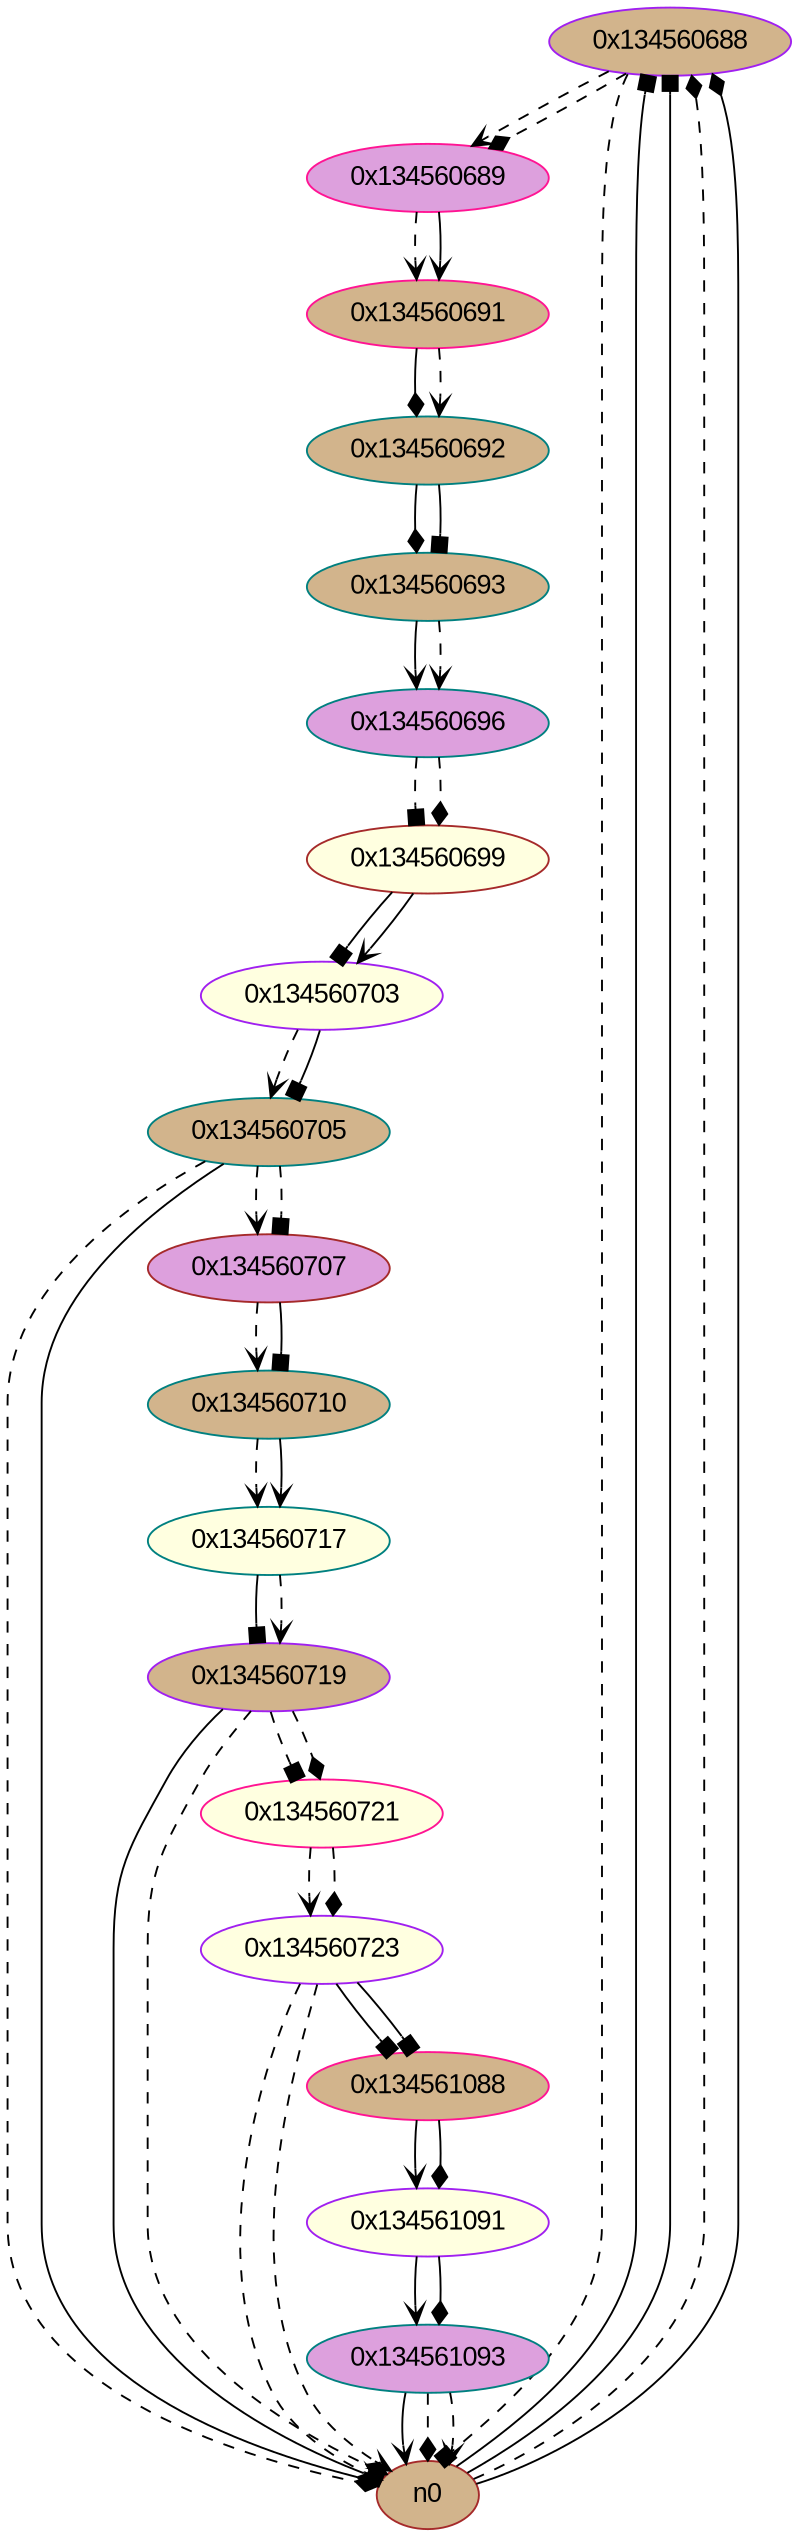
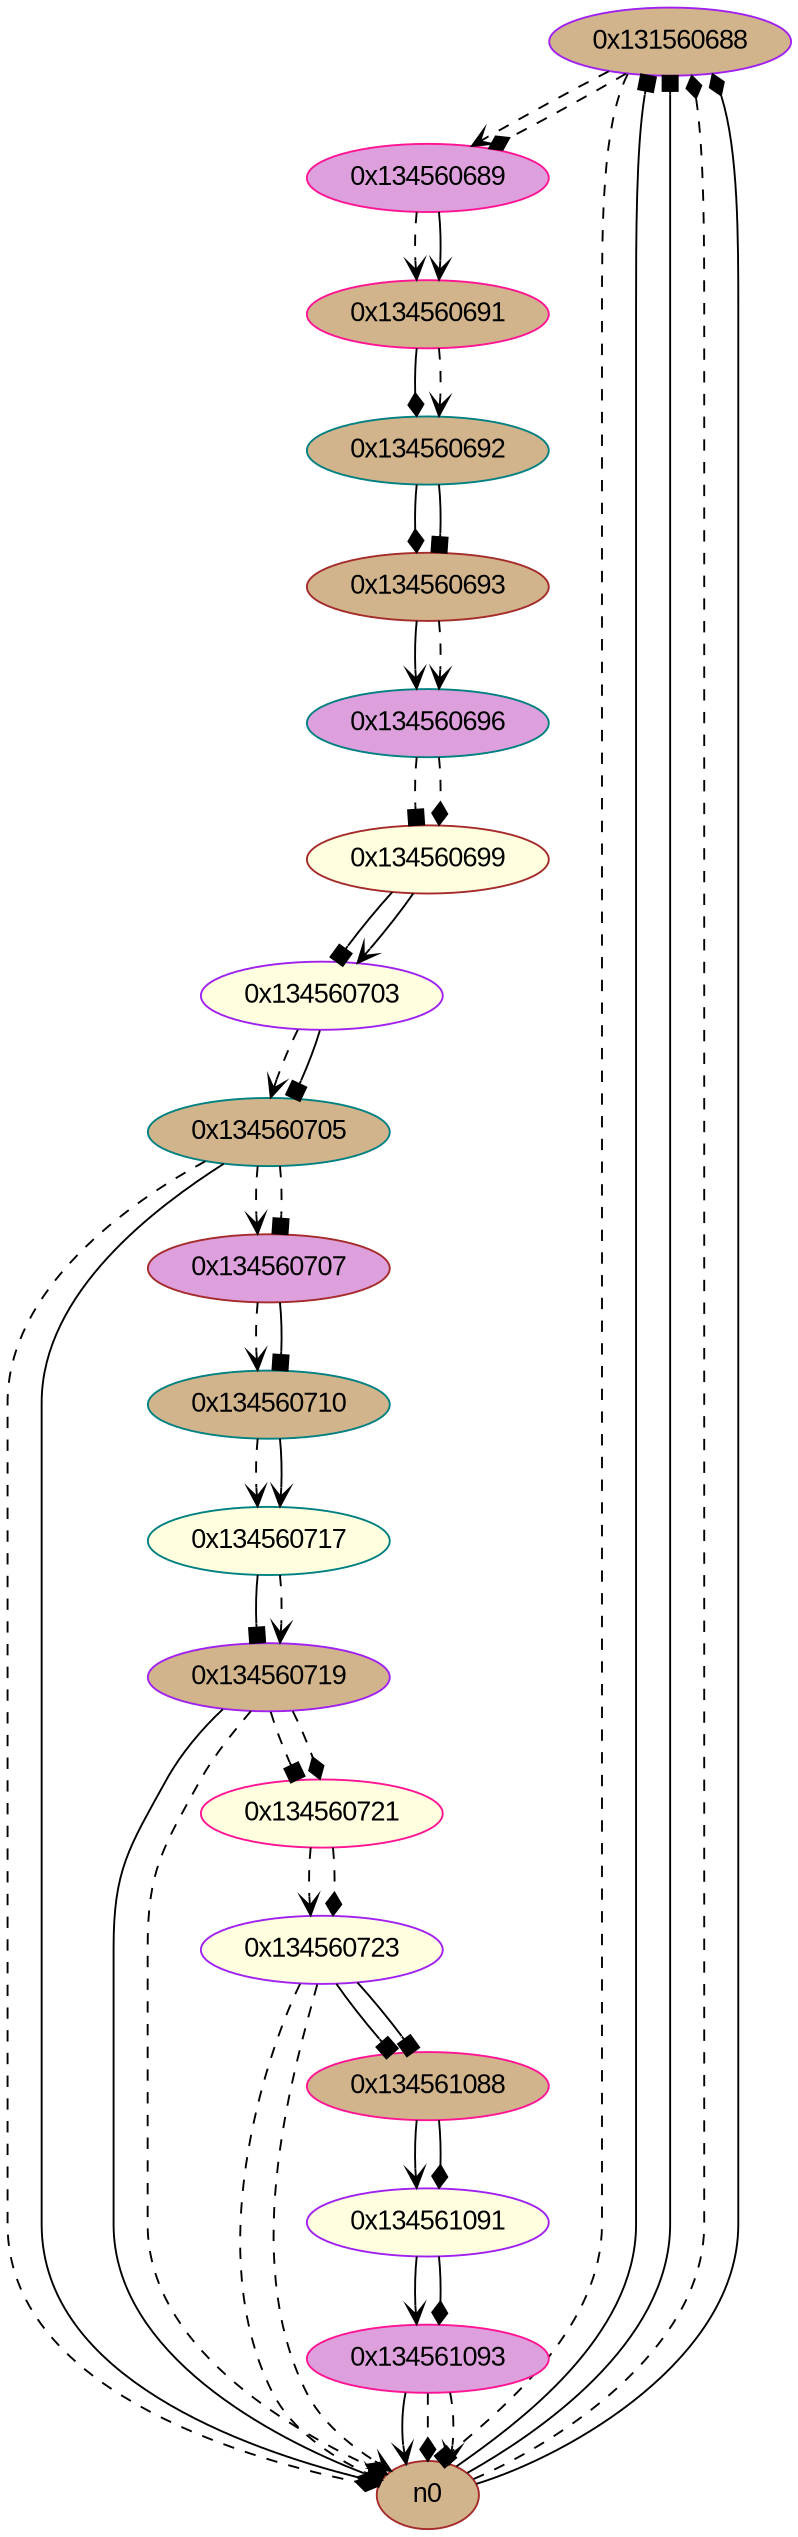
(670, 42) -> (670, 42)
(428, 587) -> (428, 587)
(428, 2359) -> (428, 2359)
